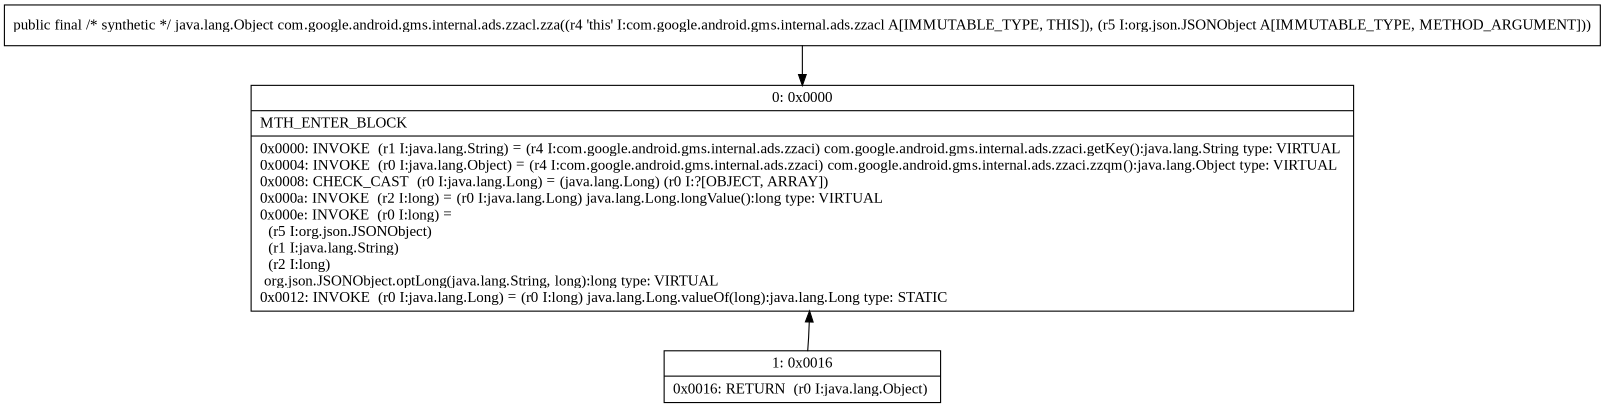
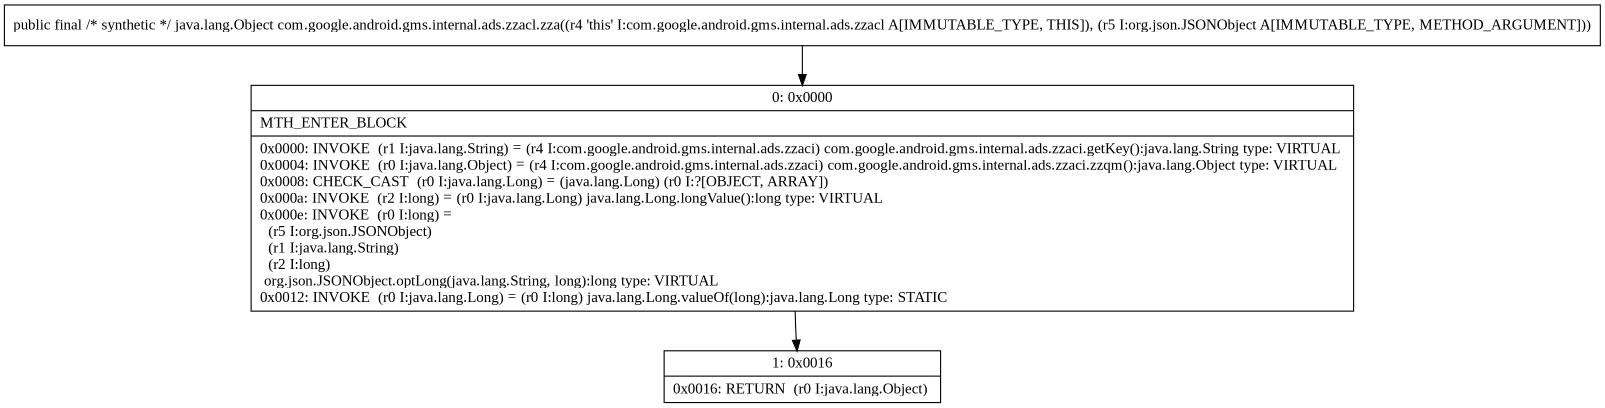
(809, 337) -> (796, 325)
